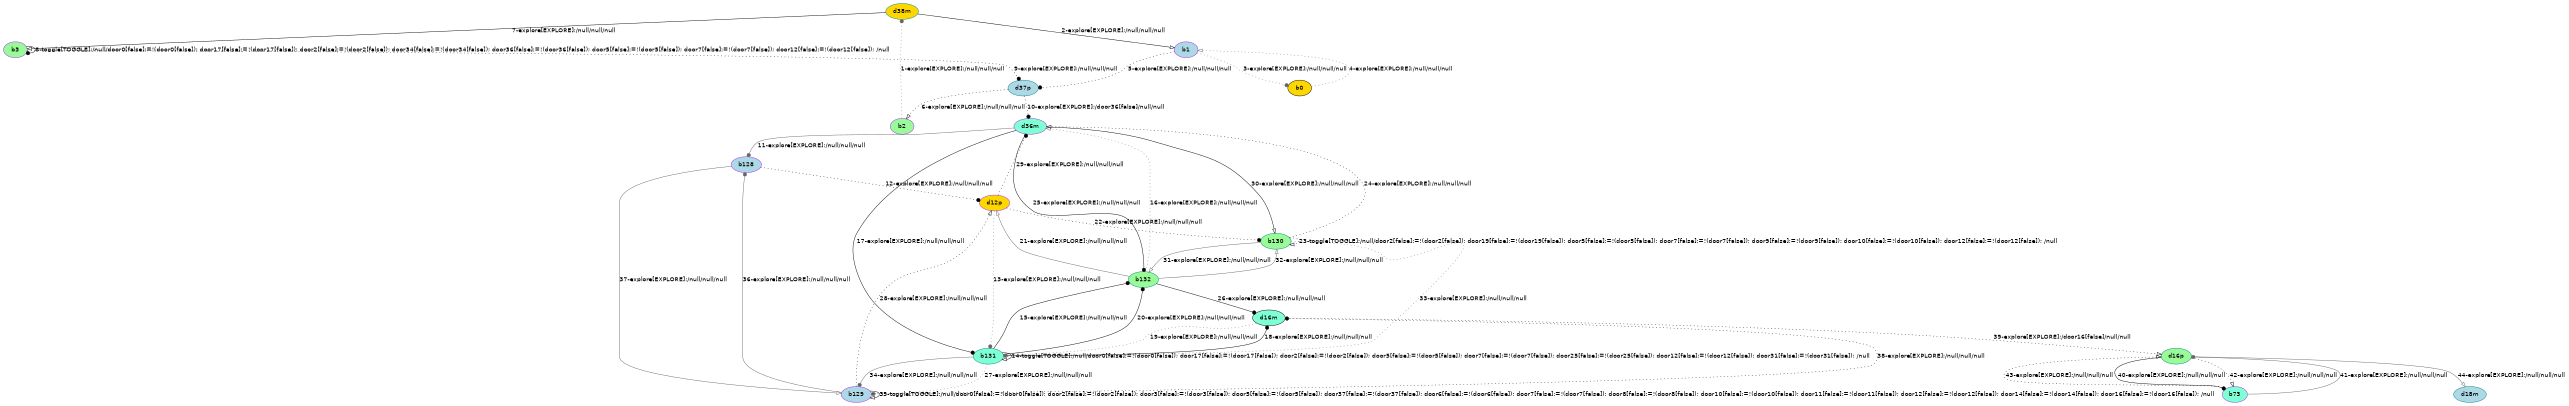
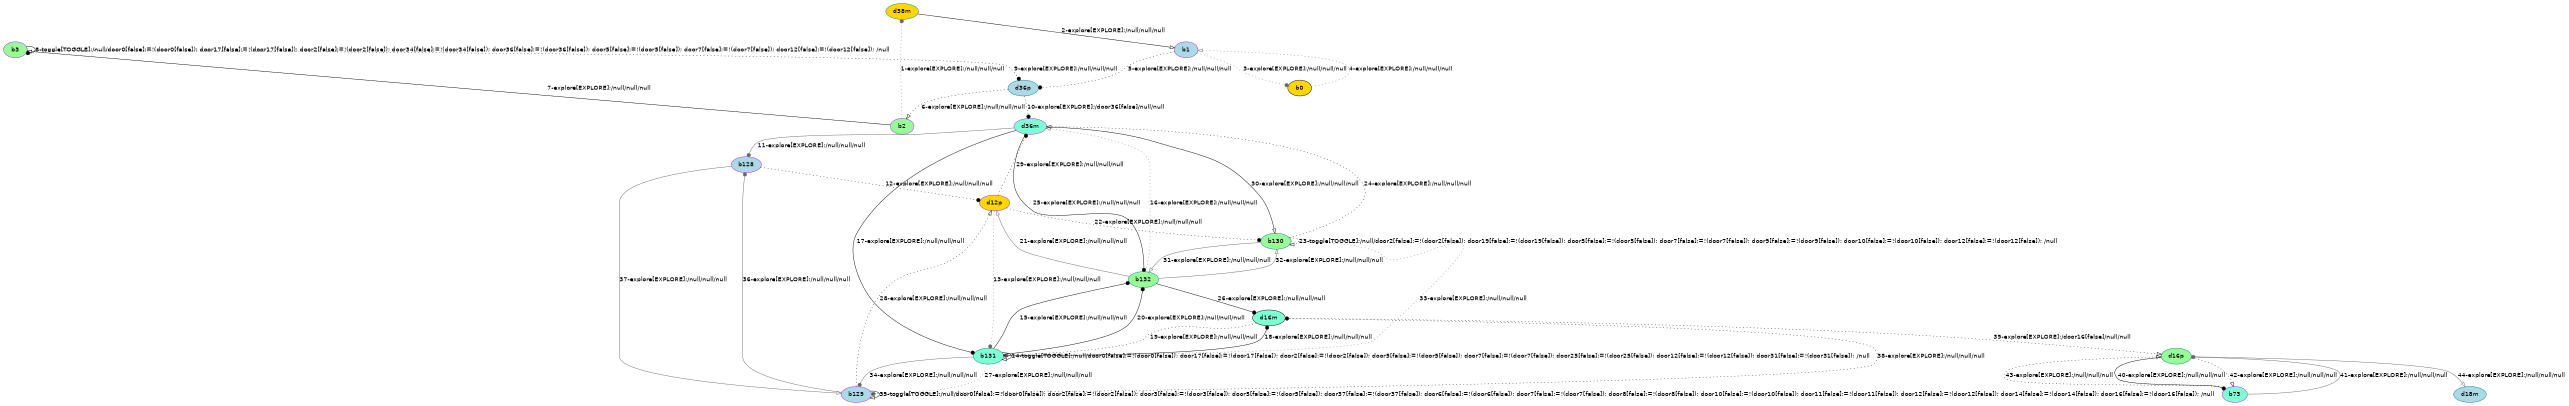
(459, 31) -> (461, 88)
(1023, 88) -> (1023, 88)
(1134, 343) -> (1134, 343)
